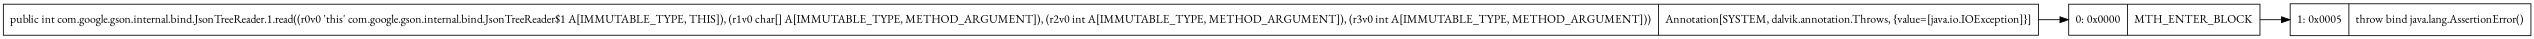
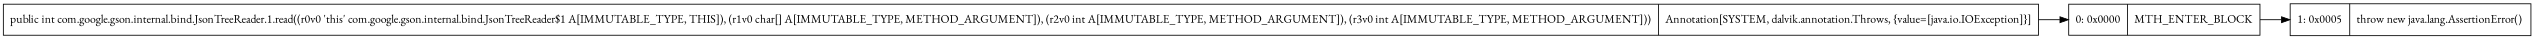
(2440, 19) -> (2439, 19)
